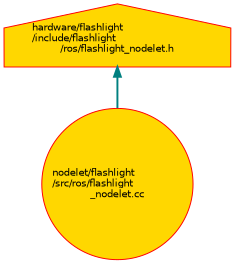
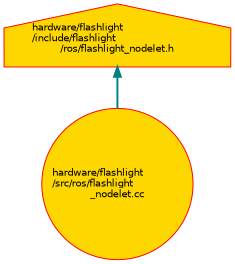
(117, 184) -> (117, 184)
